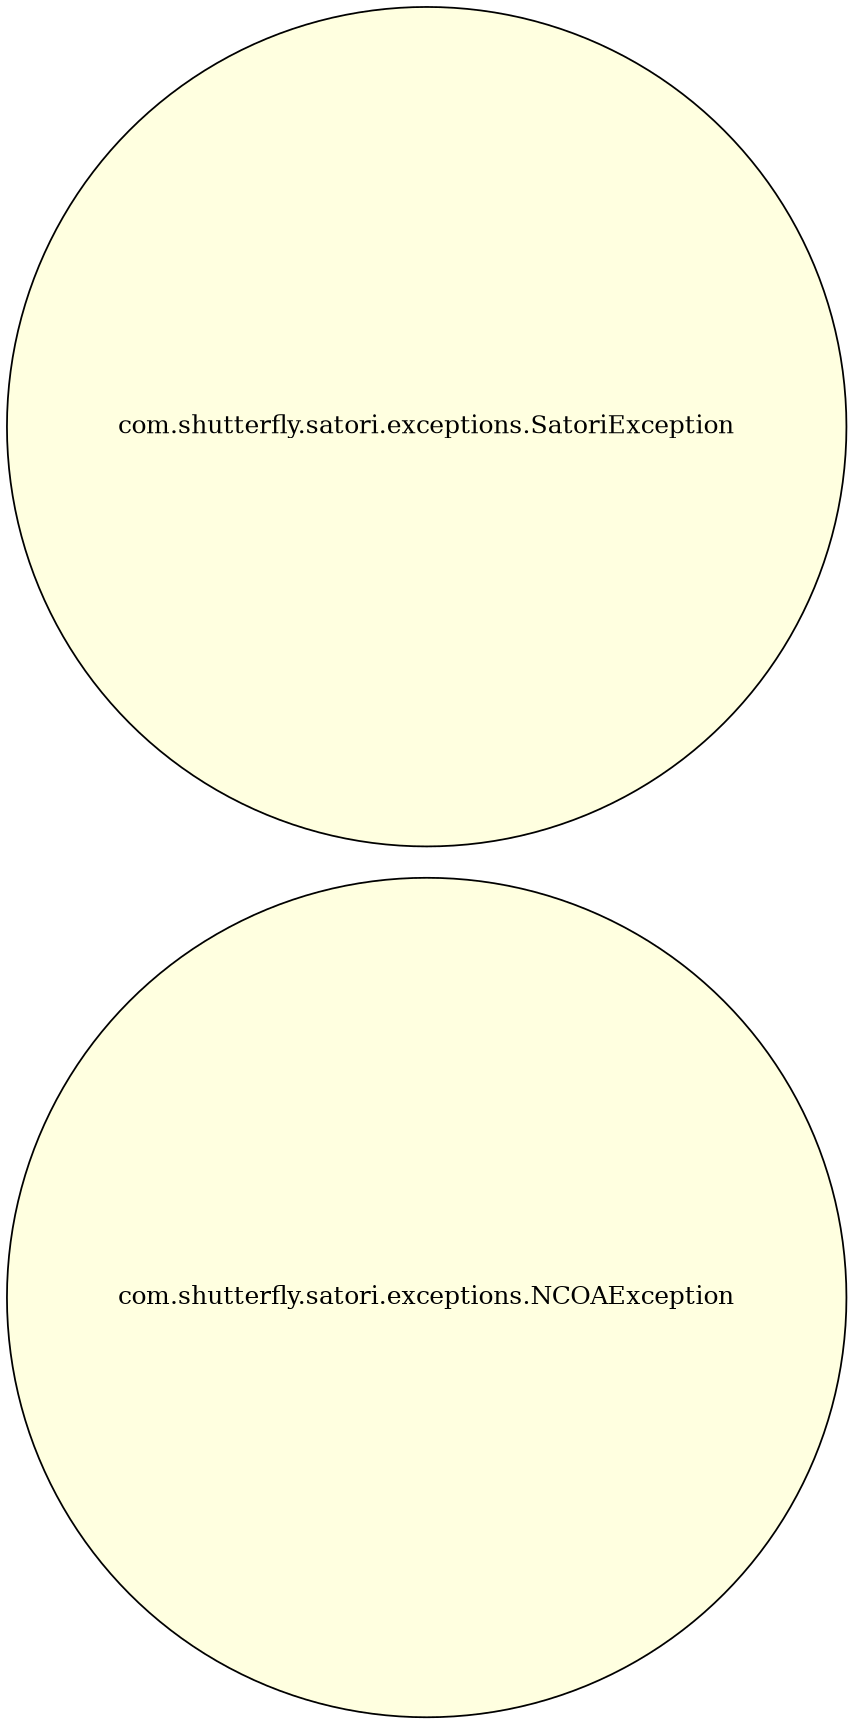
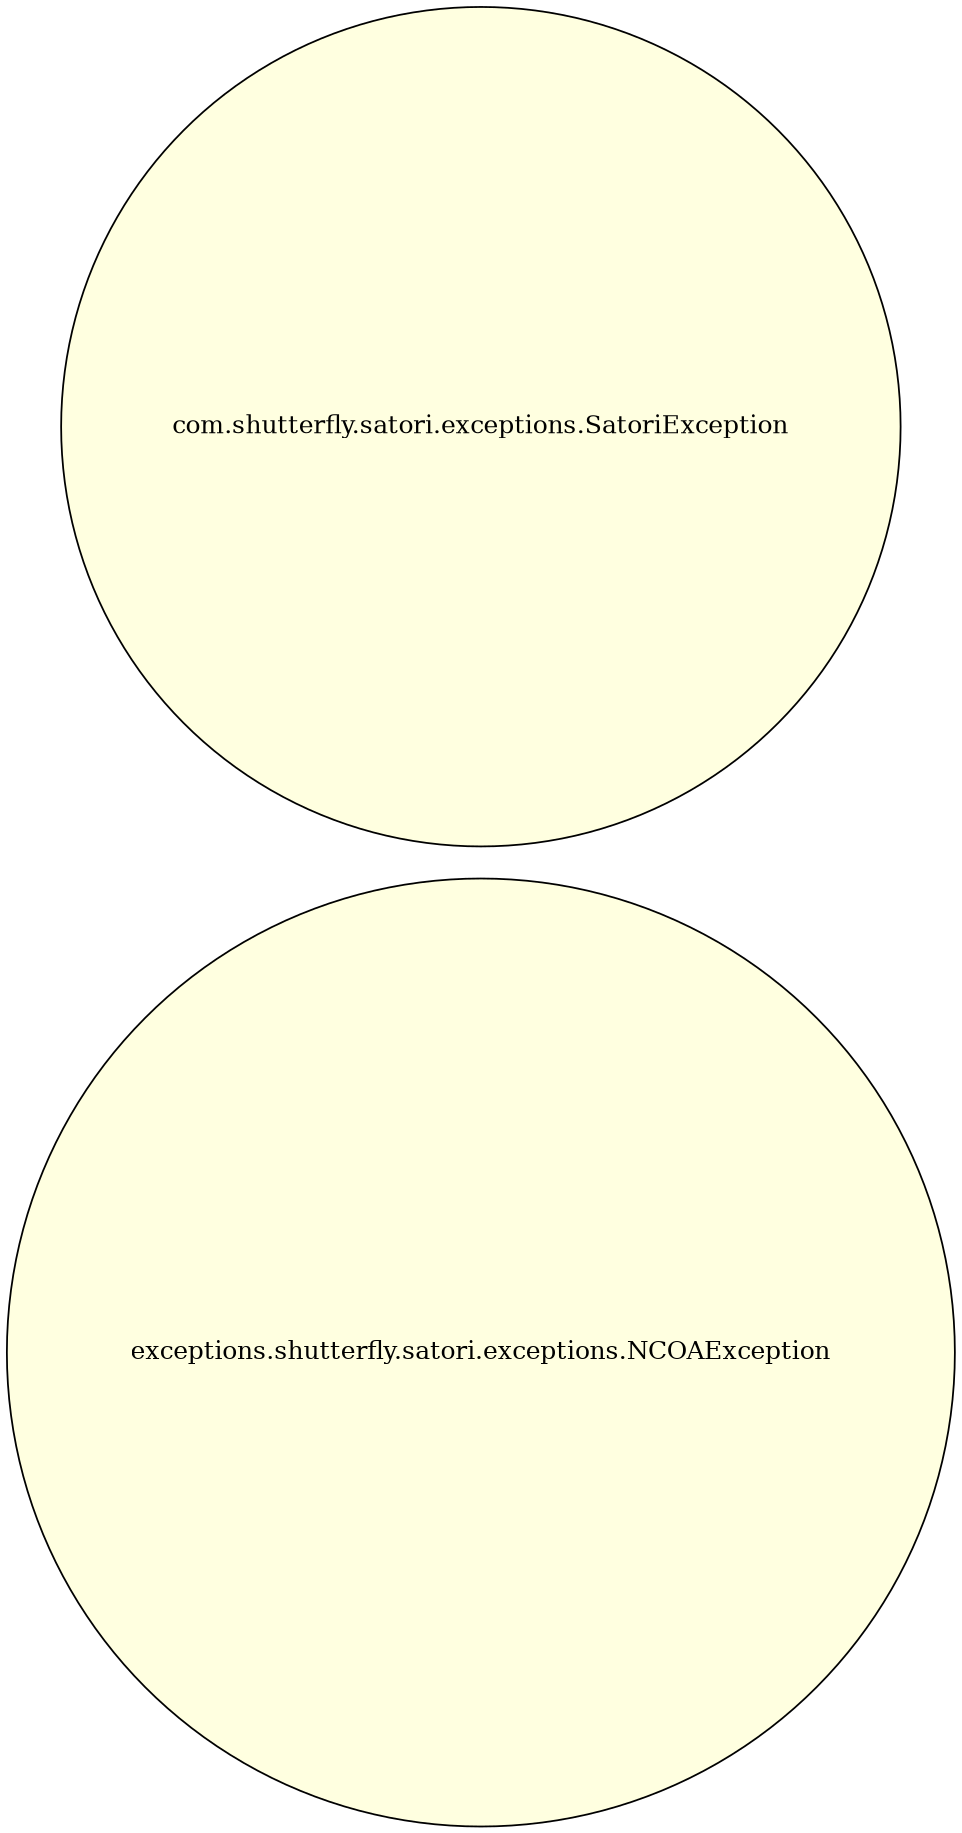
(427, 1298) -> (481, 1353)
